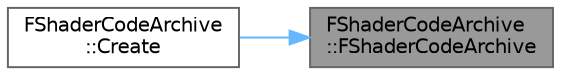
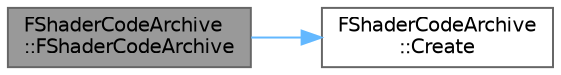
(265, 38) -> (276, 38)
